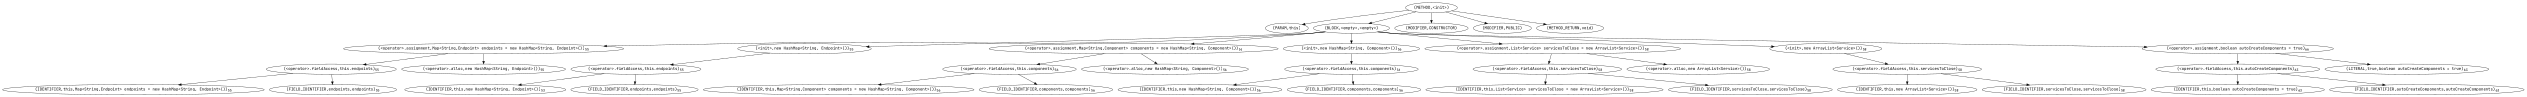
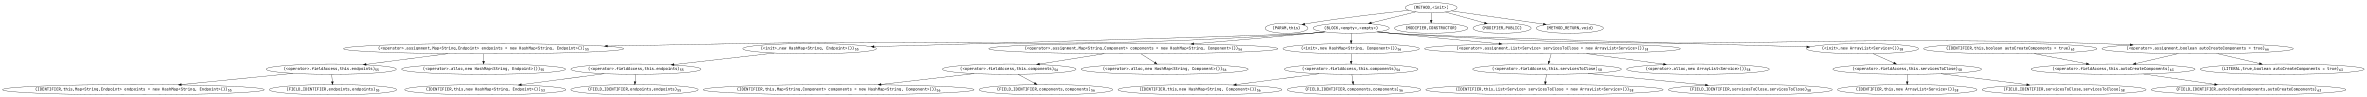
(2238, 78) -> (2060, 59)
